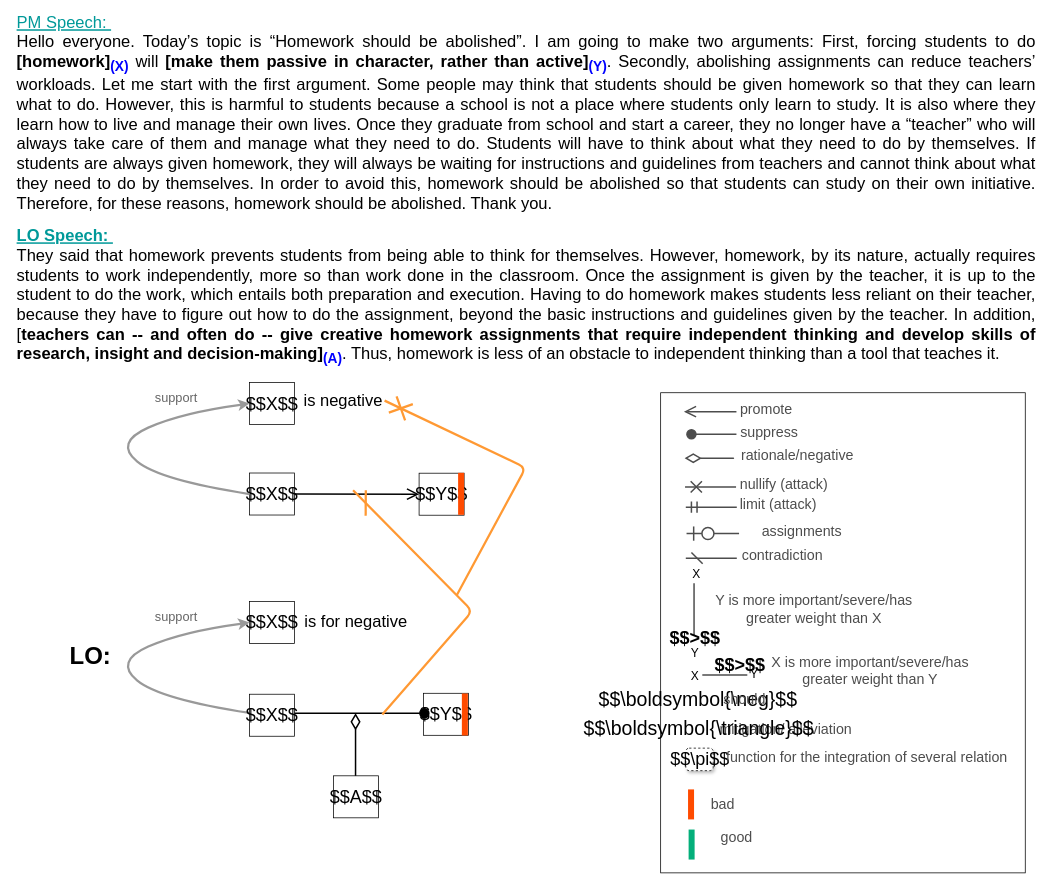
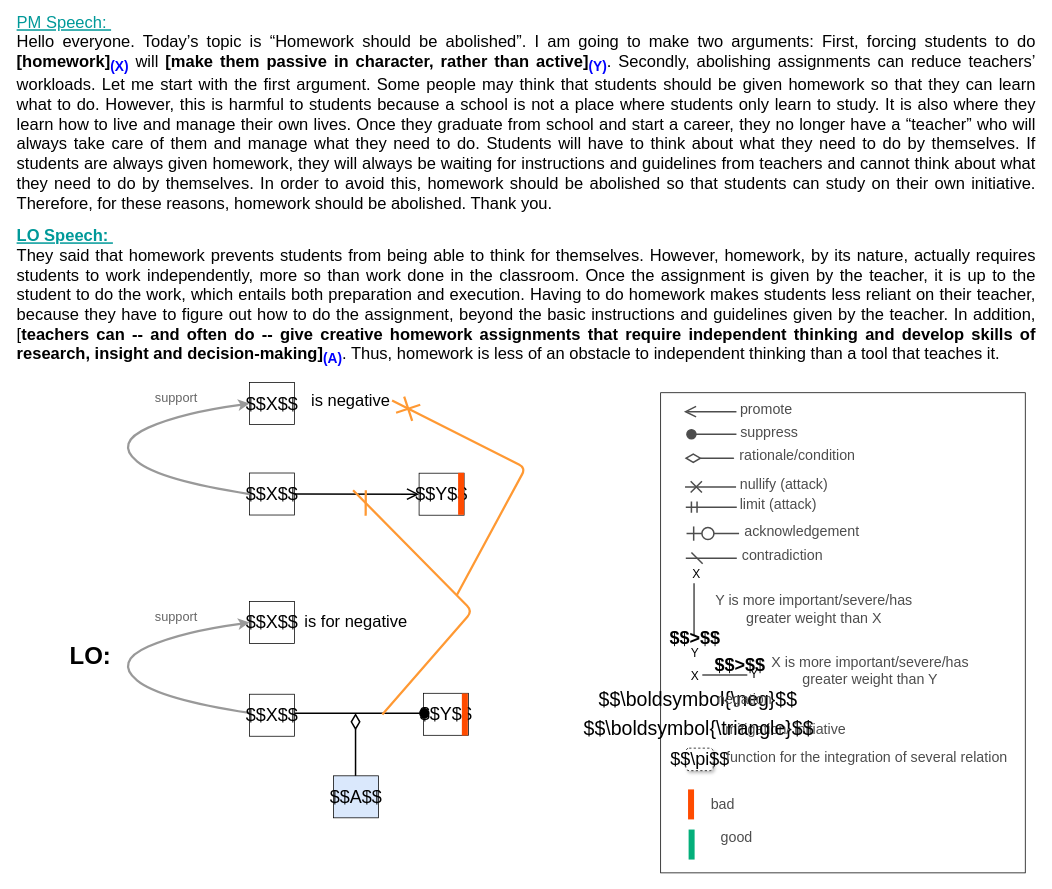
(343, 401) -> (351, 401)
(797, 456) -> (797, 456)
(802, 531) -> (802, 531)
(744, 699) -> (744, 699)
(786, 729) -> (786, 729)
(356, 797) -> (356, 797)
